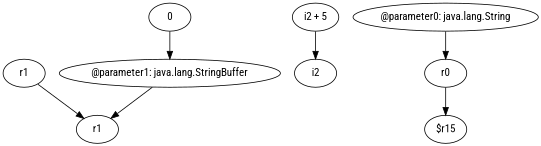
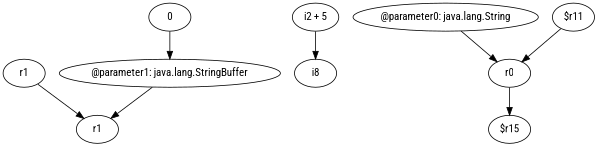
none -> (573, 17)
(316, 73) -> (316, 73)
